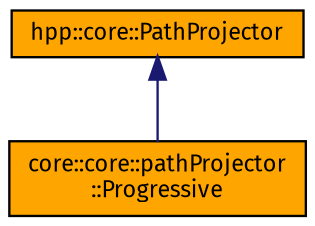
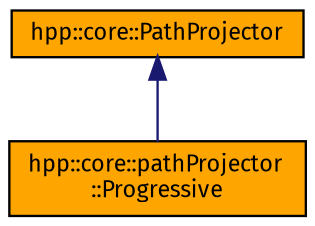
(158, 179) -> (158, 179)
